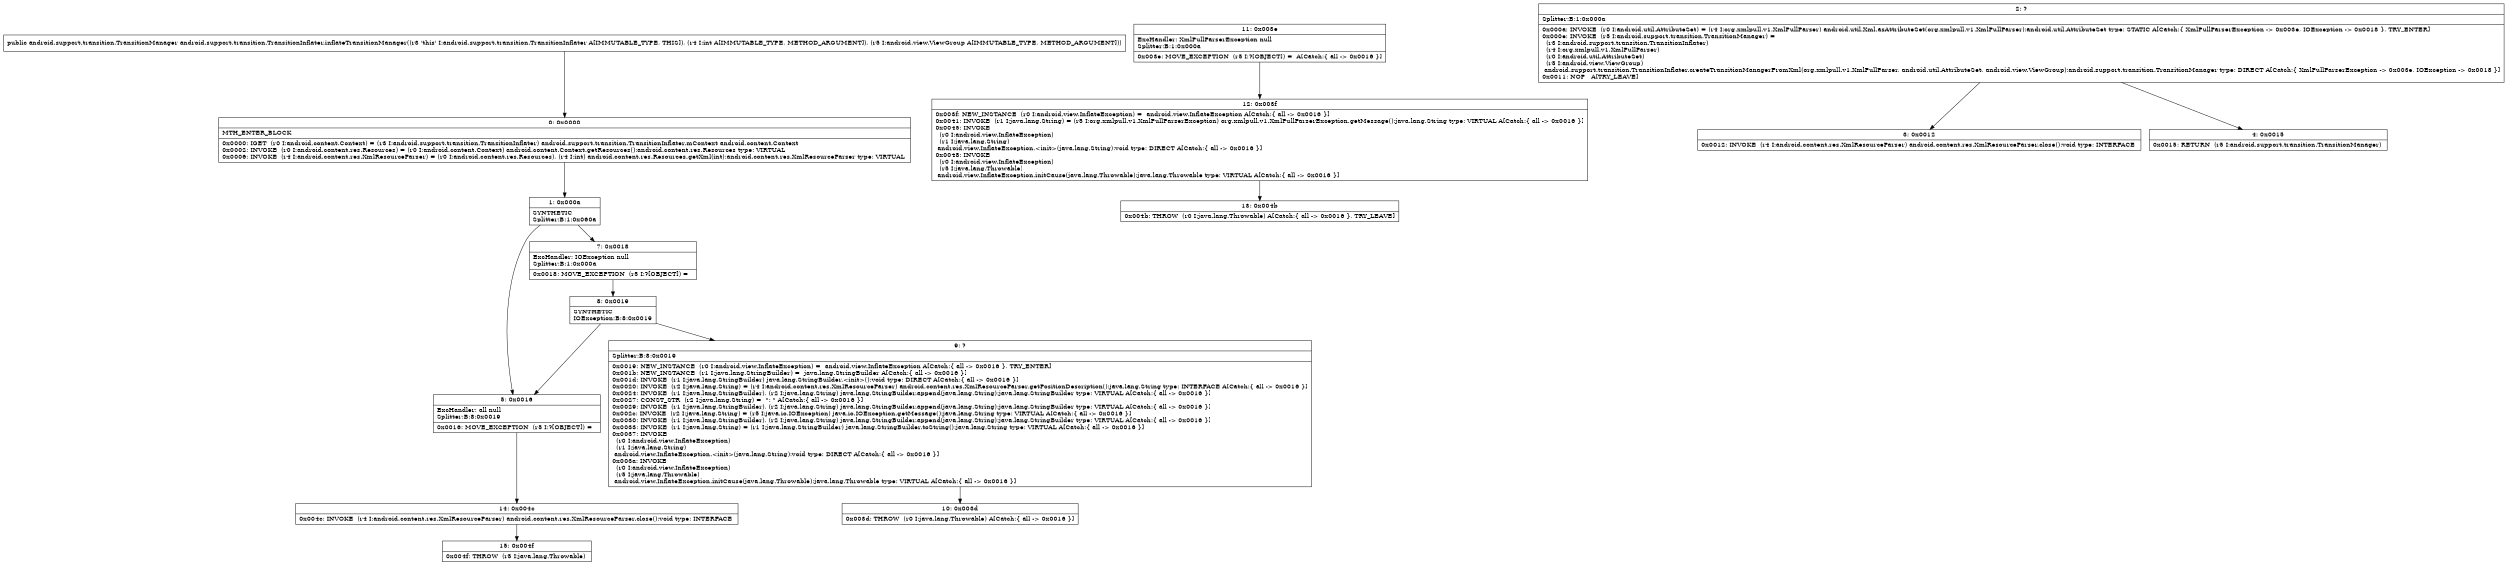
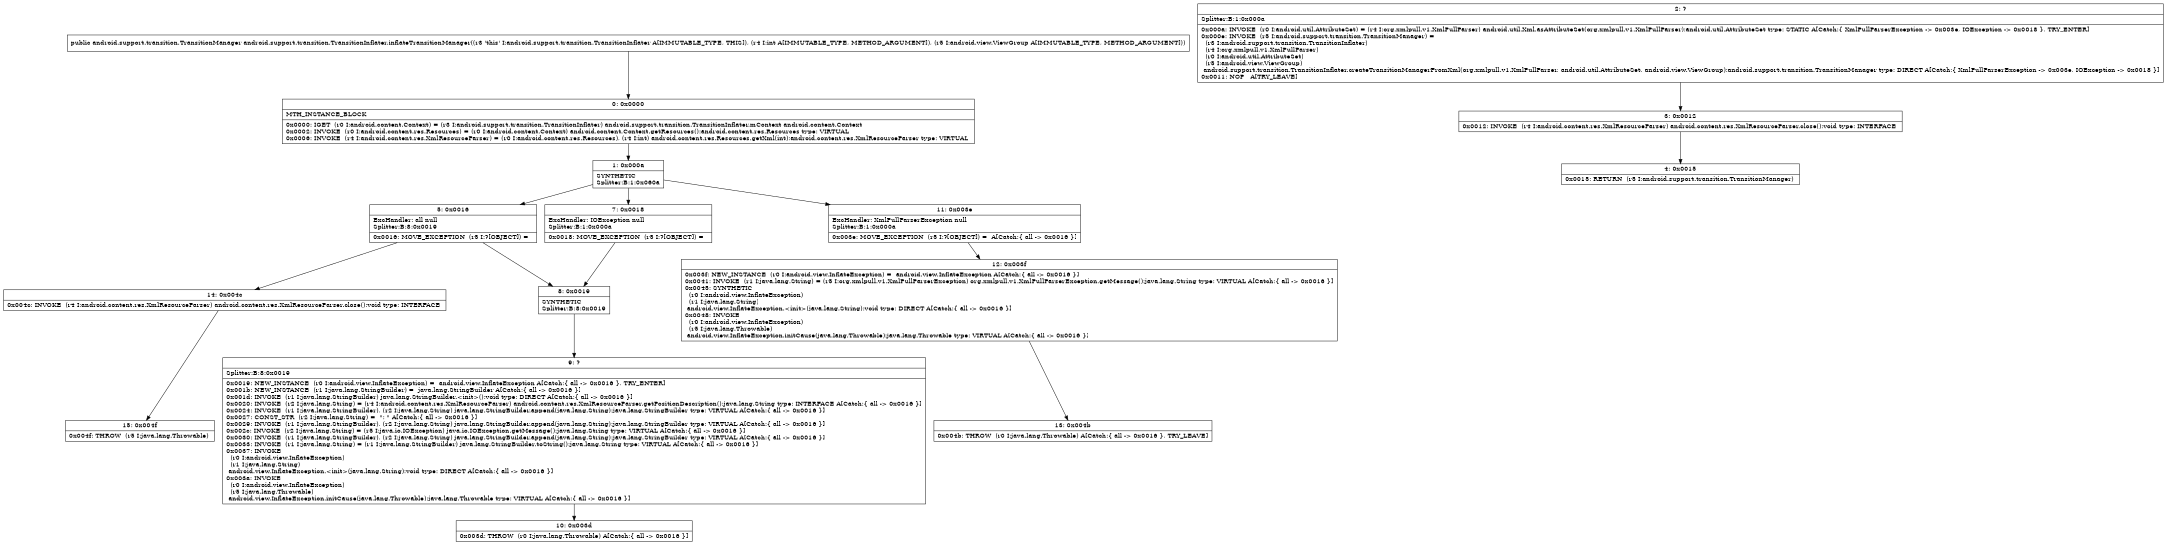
(2180, 105) -> (1681, 146)
(965, 128) -> (721, 288)
(257, 133) -> (326, 114)
none -> (745, 192)
(613, 318) -> (574, 309)
(569, 358) -> (516, 263)
